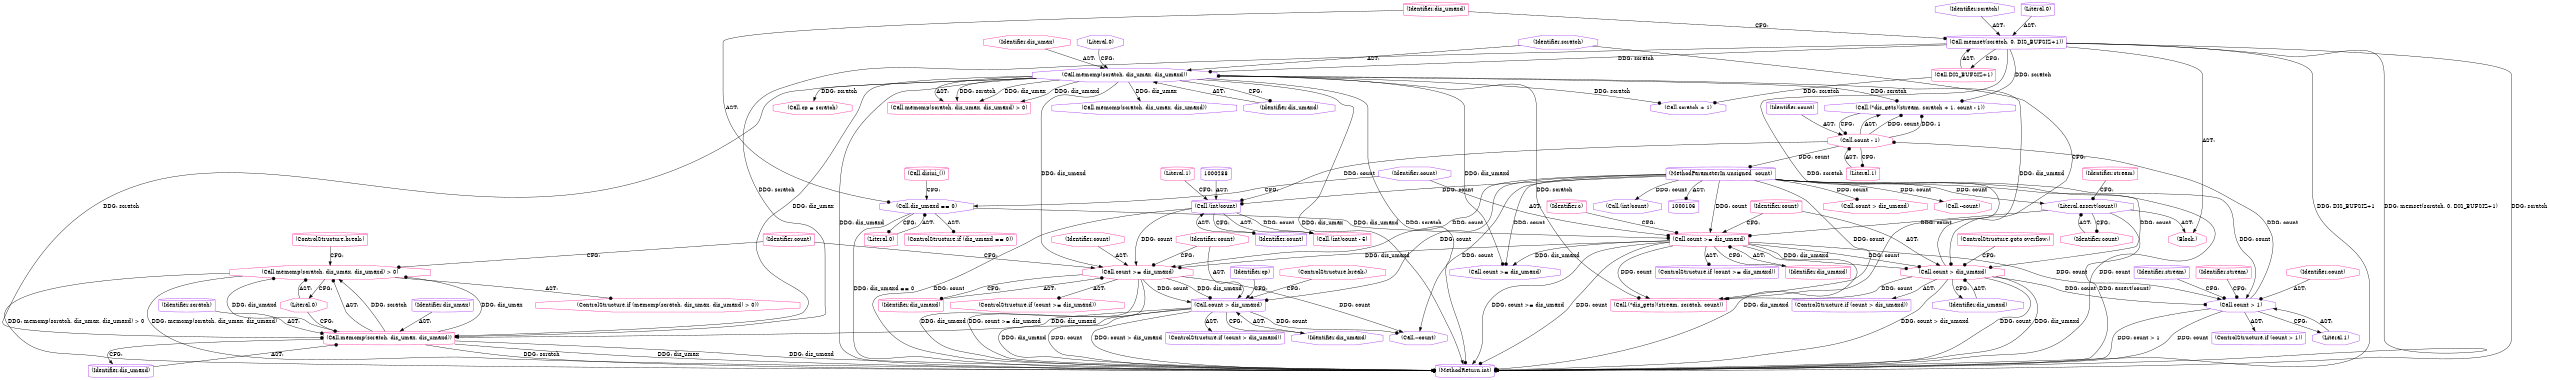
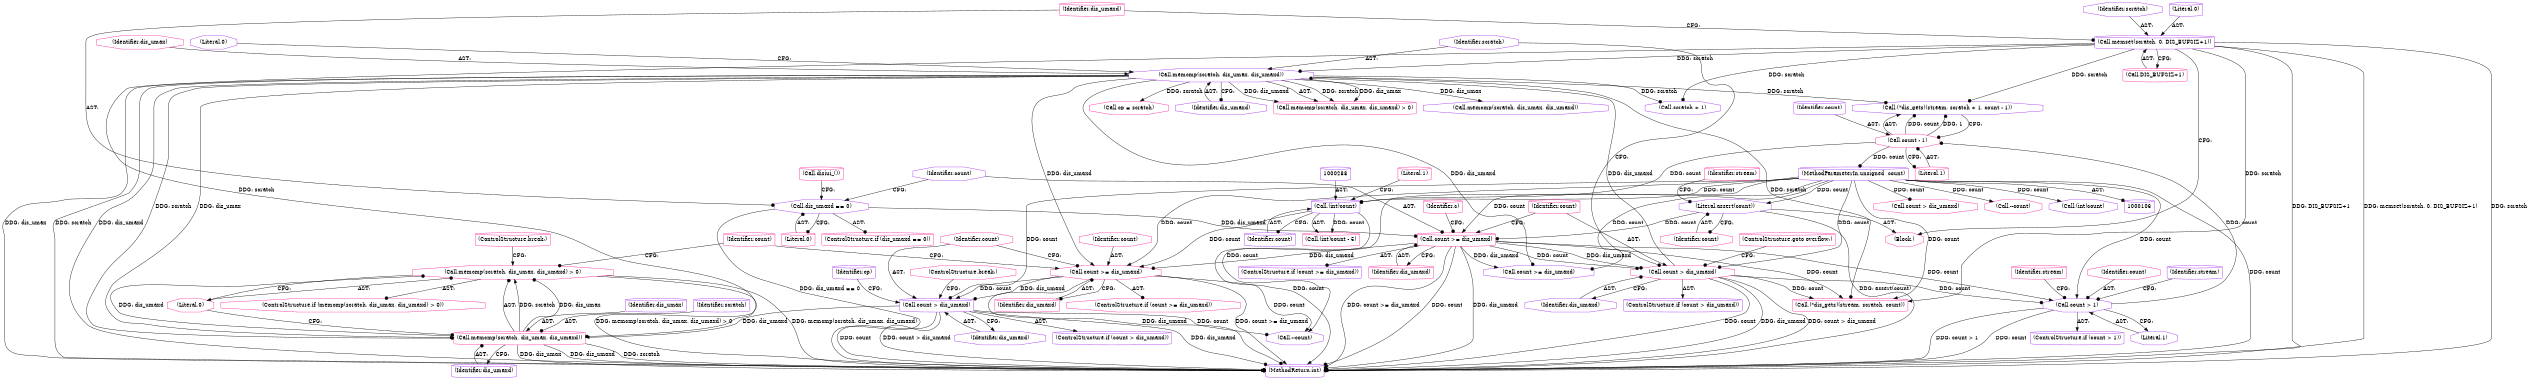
(1802, 89) -> (1885, 57)
(2210, 141) -> (2206, 141)
